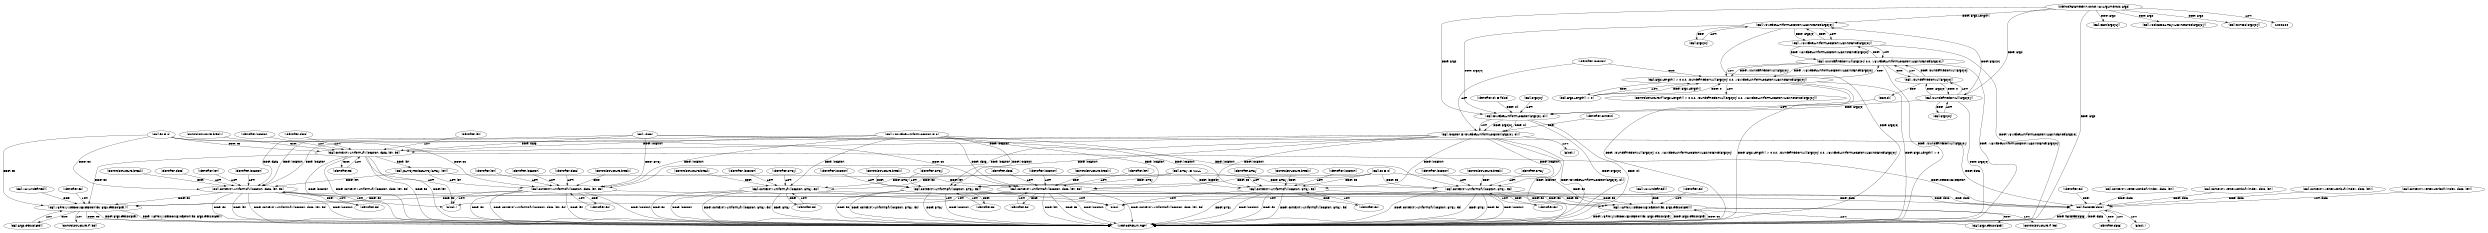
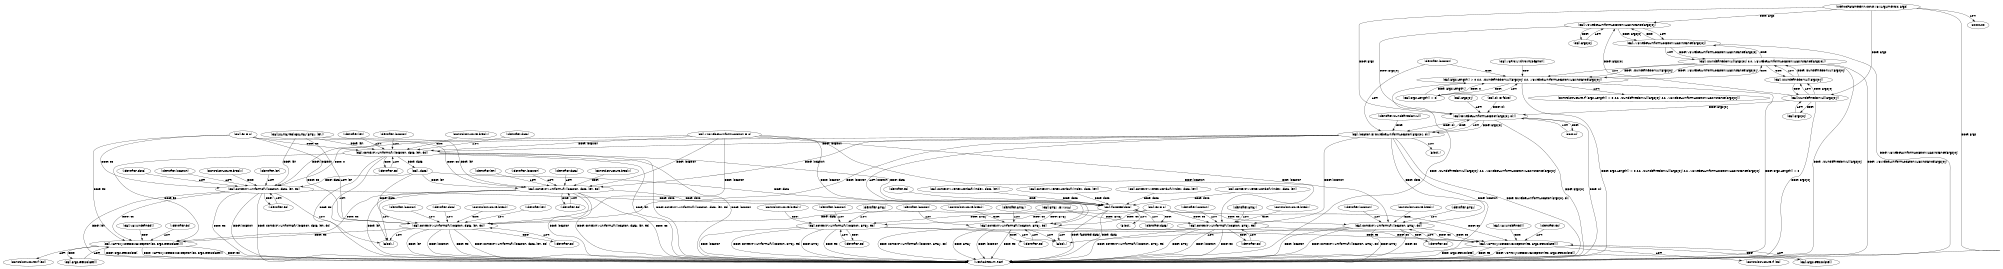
(1976, 16) -> (1767, 16)
(2107, 25) -> none
(2174, 25) -> none
(2244, 25) -> none
none -> (1522, 62)
(1907, 89) -> (1550, 120)
(1953, 89) -> (1797, 89)
(1493, 98) -> (1499, 98)
(1600, 116) -> (1400, 116)
none -> (1449, 129)
(385, 139) -> (405, 162)
(529, 144) -> (438, 180)
(845, 152) -> none
(392, 162) -> (418, 140)
(653, 162) -> (387, 199)
(1088, 162) -> (878, 180)
(1225, 162) -> (1292, 180)
(1254, 162) -> (340, 162)
(1550, 162) -> (1413, 180)
(1209, 180) -> (1114, 217)
(1948, 180) -> (693, 199)
(1319, 185) -> none
(1341, 194) -> (797, 218)
(1962, 199) -> (667, 199)
(2321, 199) -> (1202, 199)
(1739, 217) -> none
